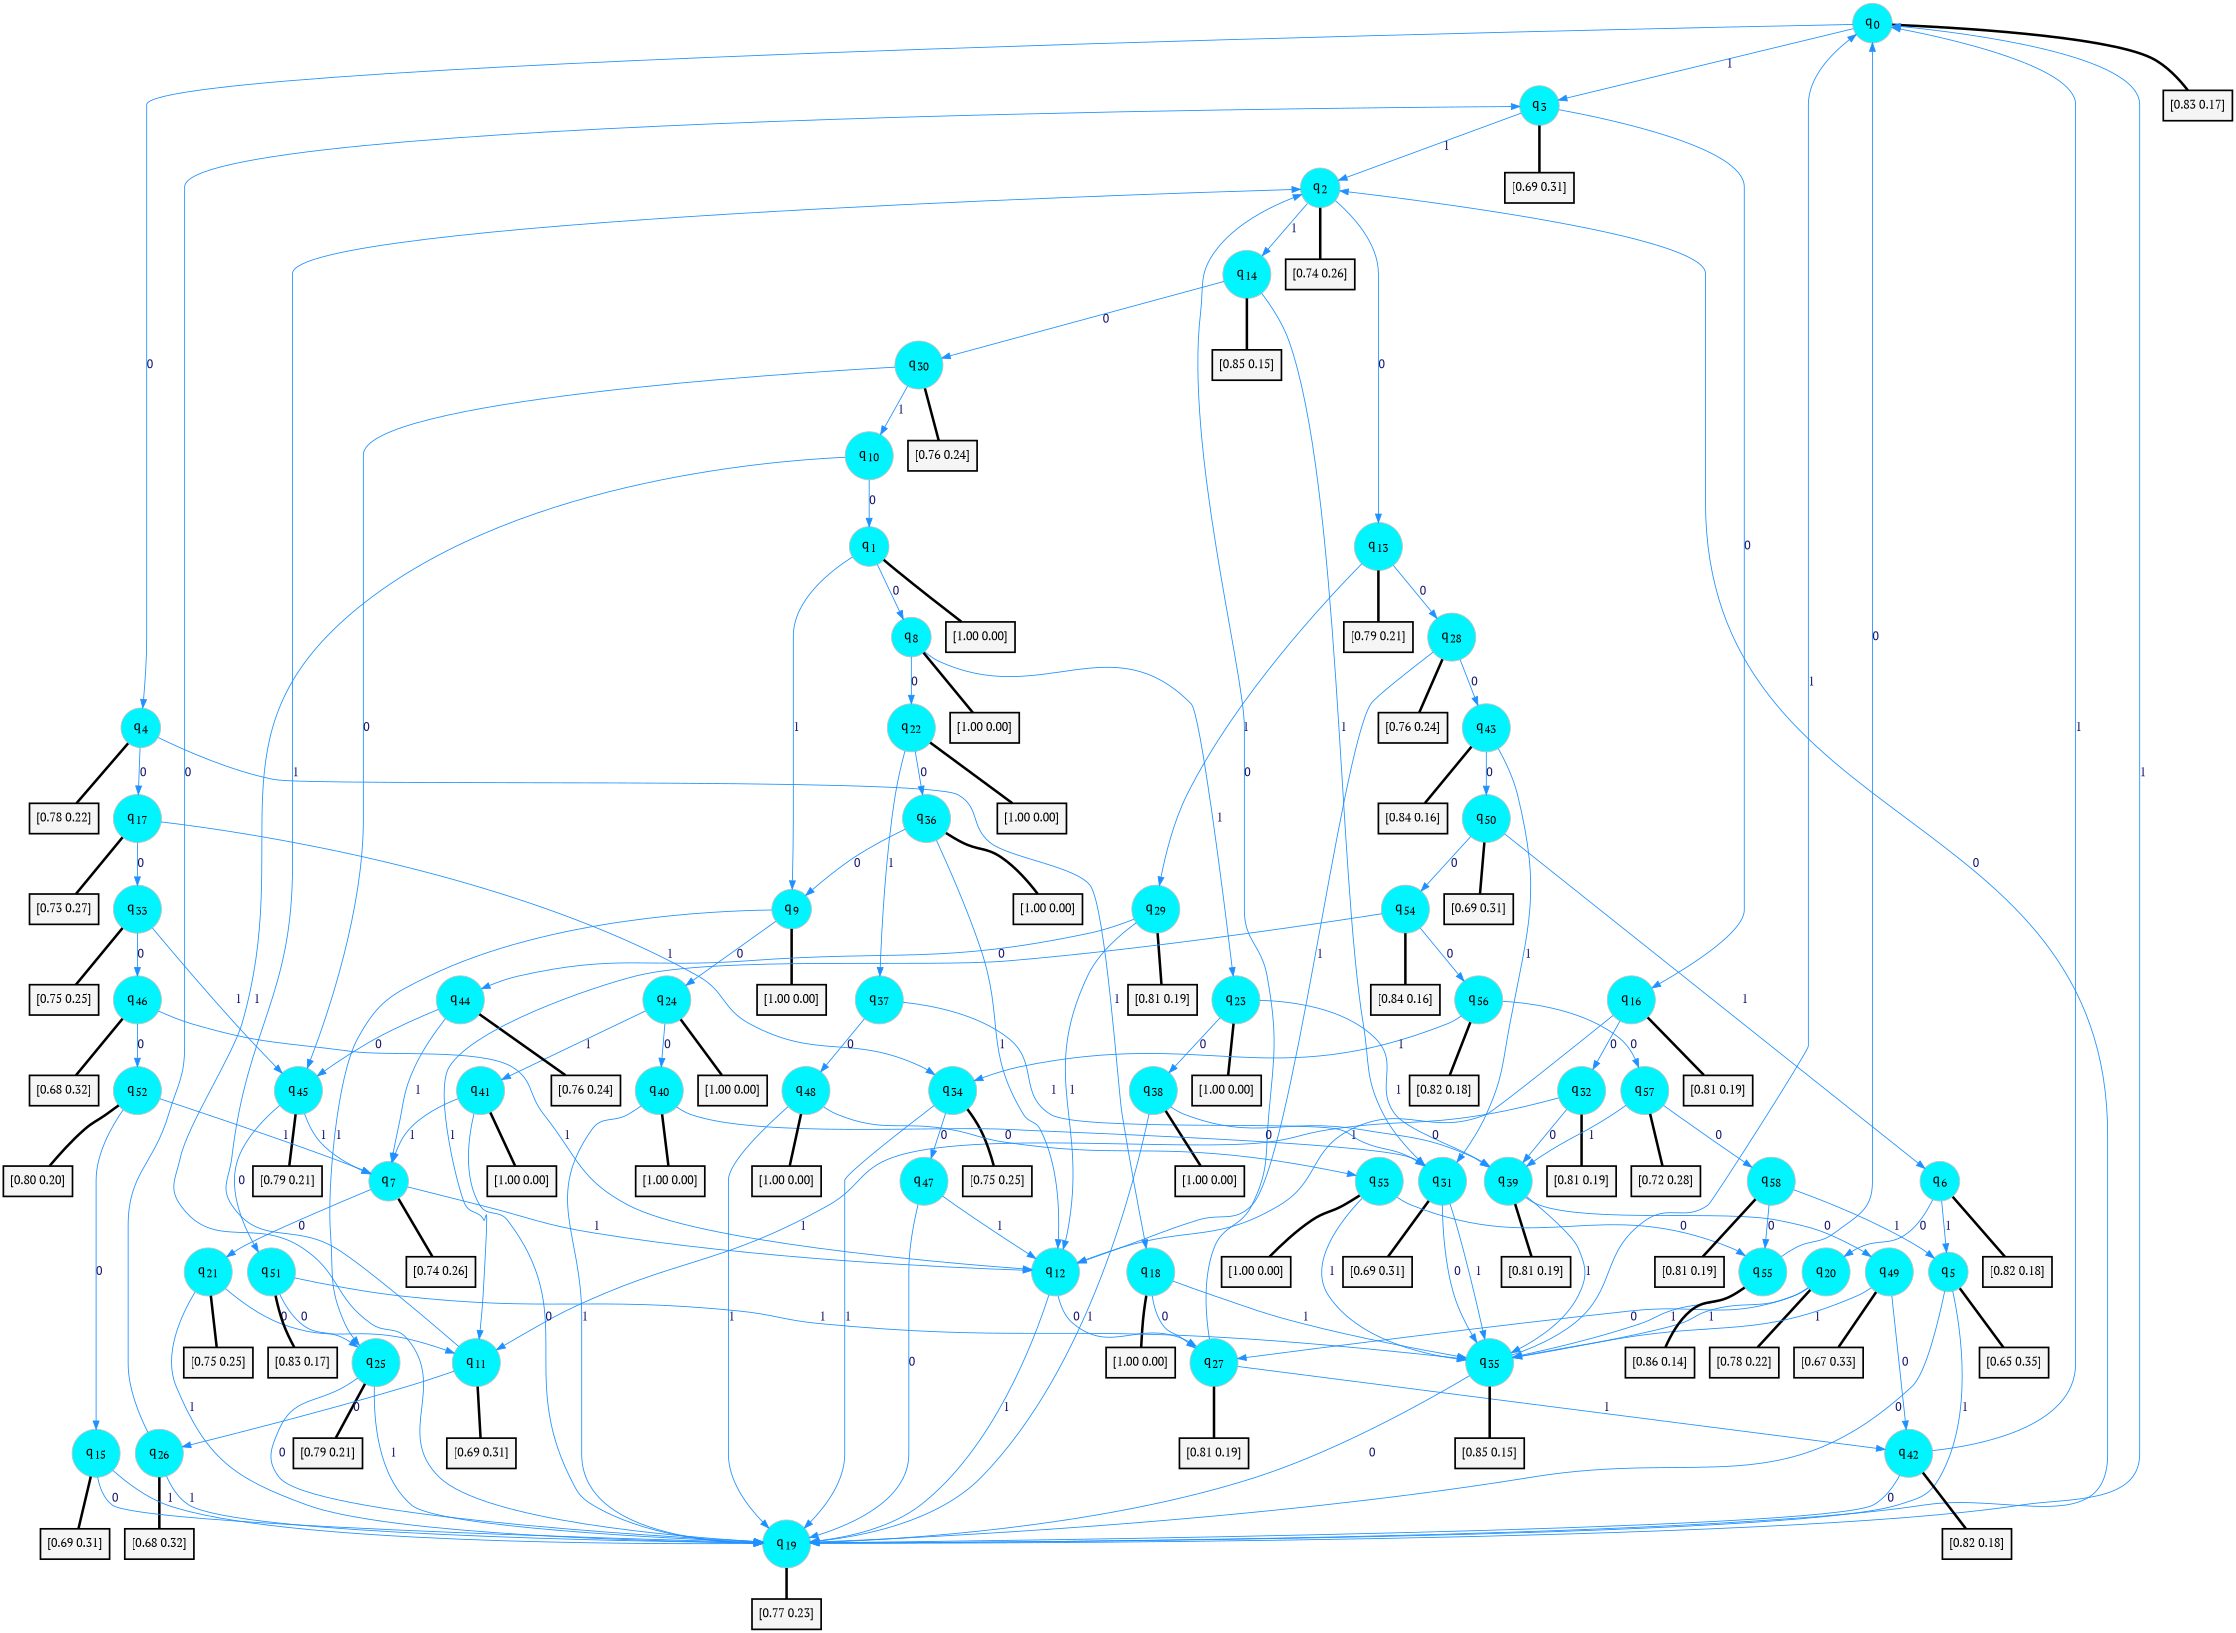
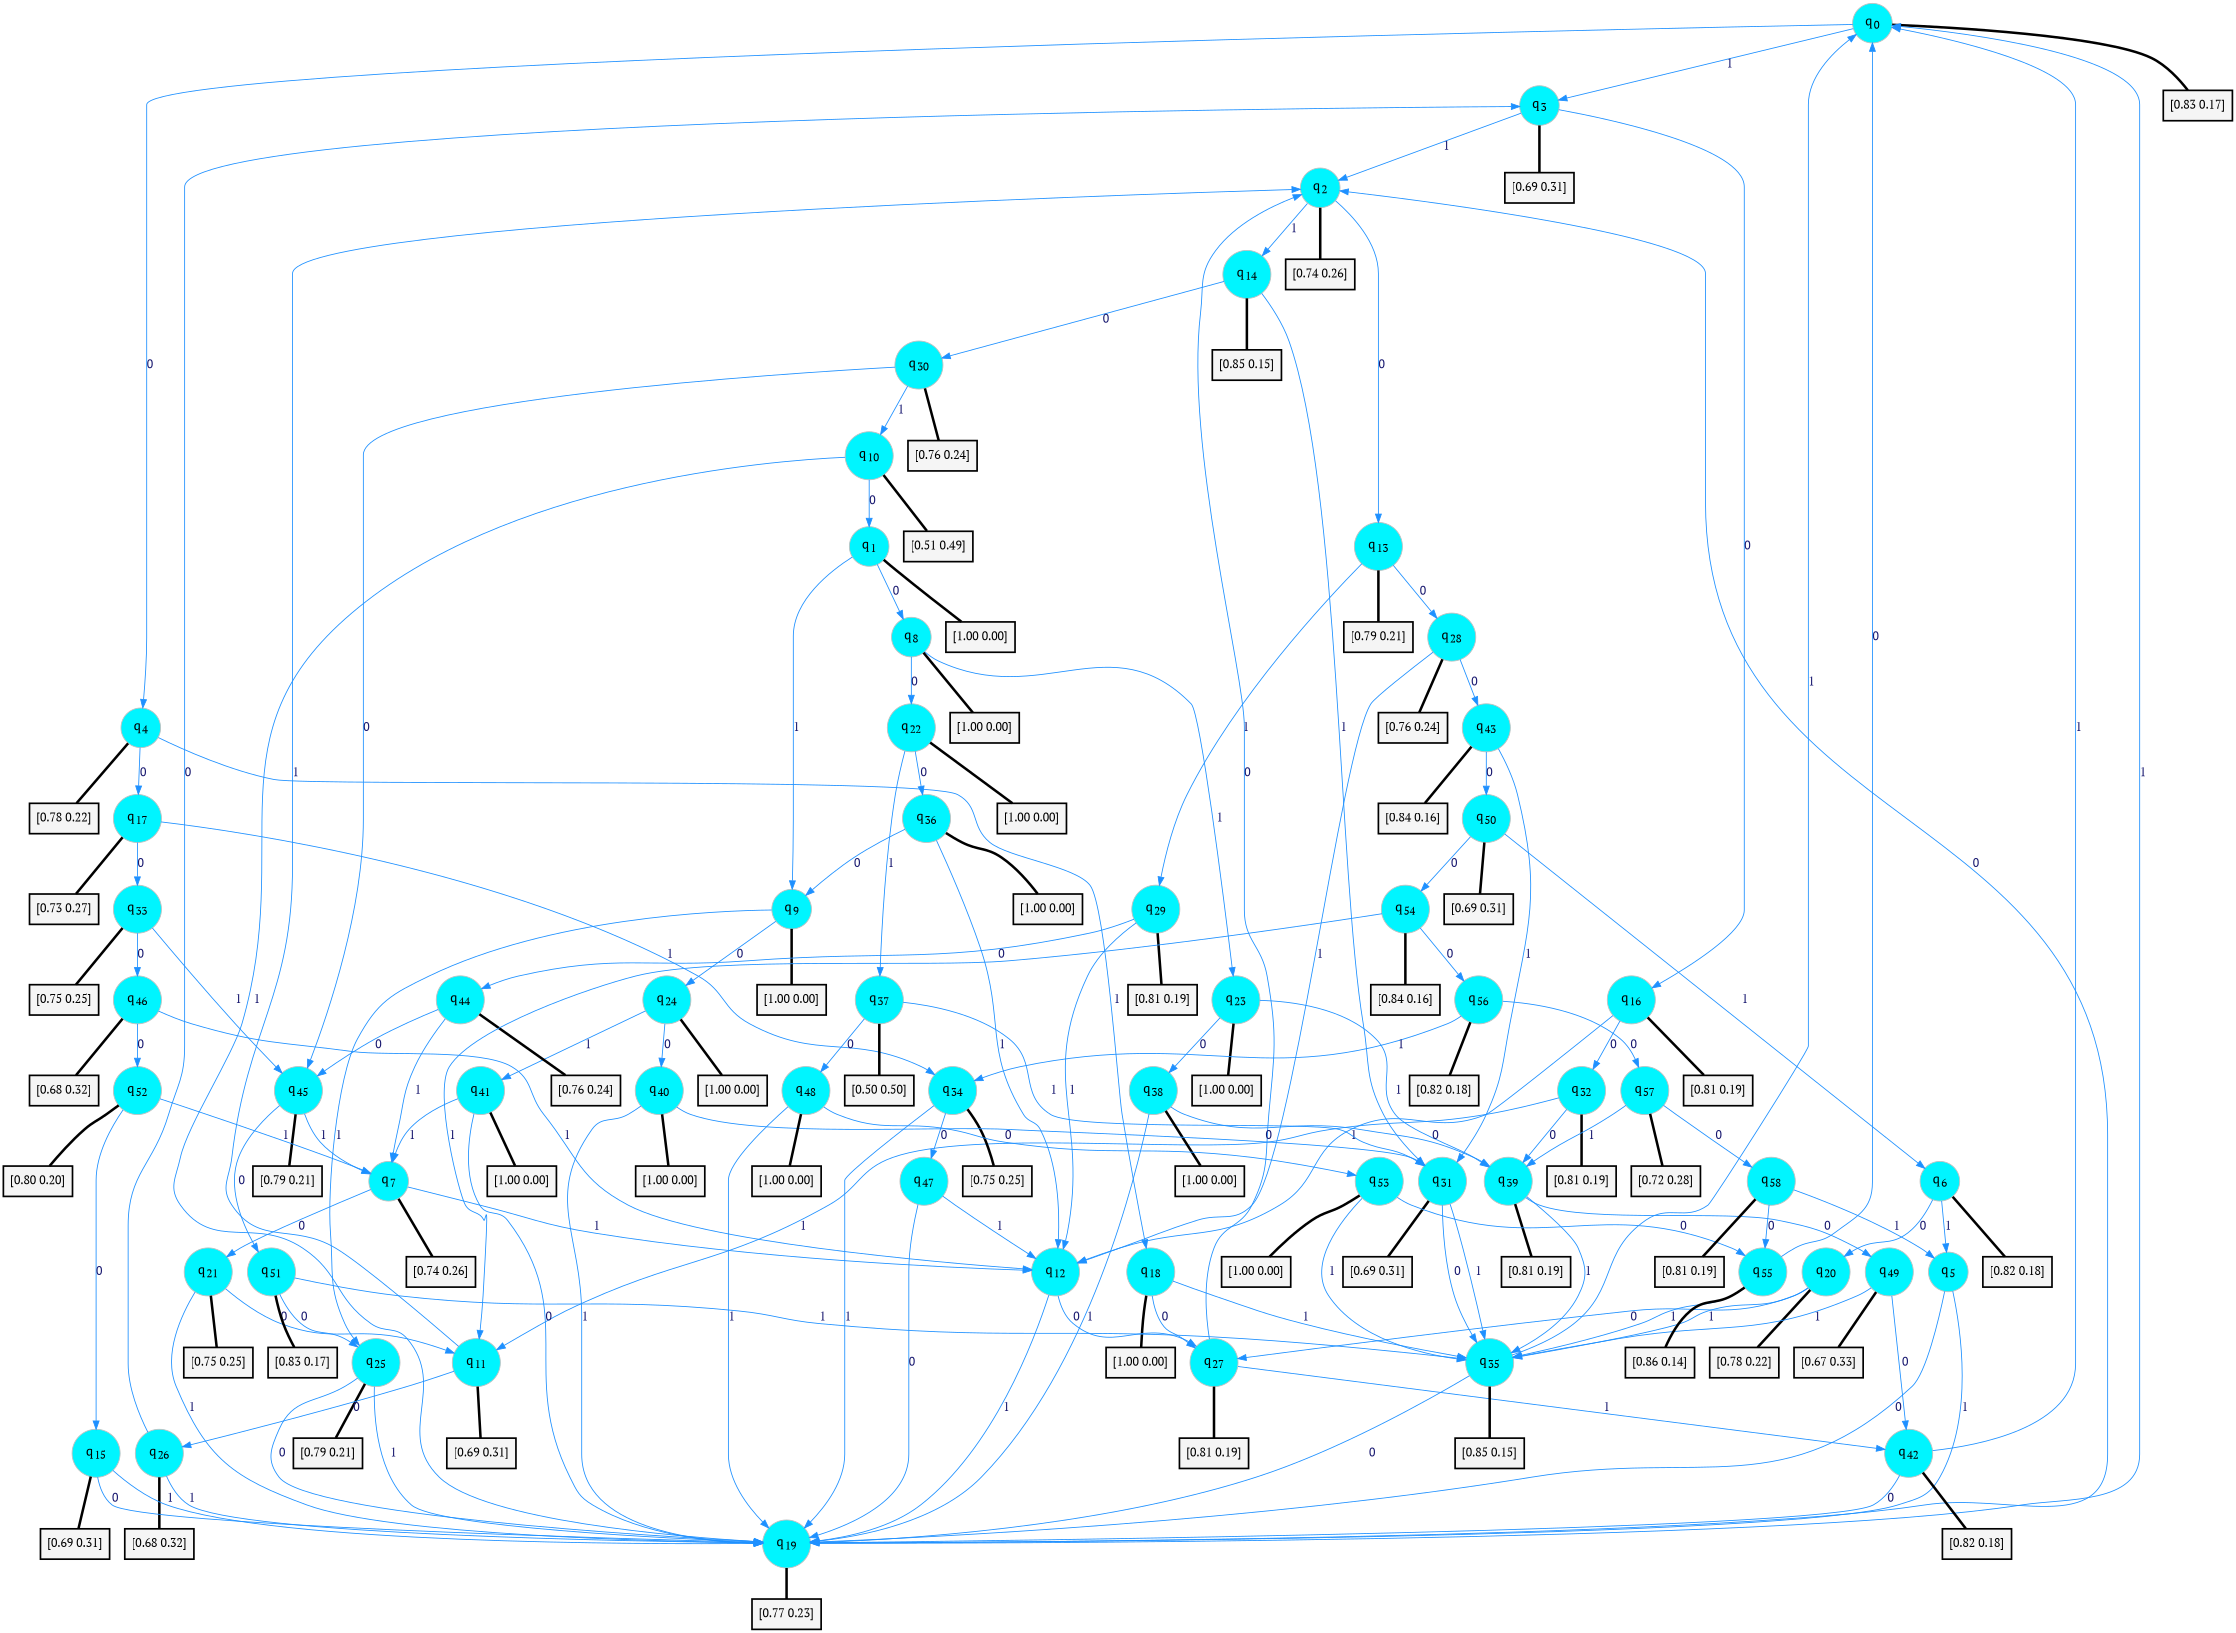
none -> (938, 546)
none -> (879, 1091)
(2014, 1363) -> none
